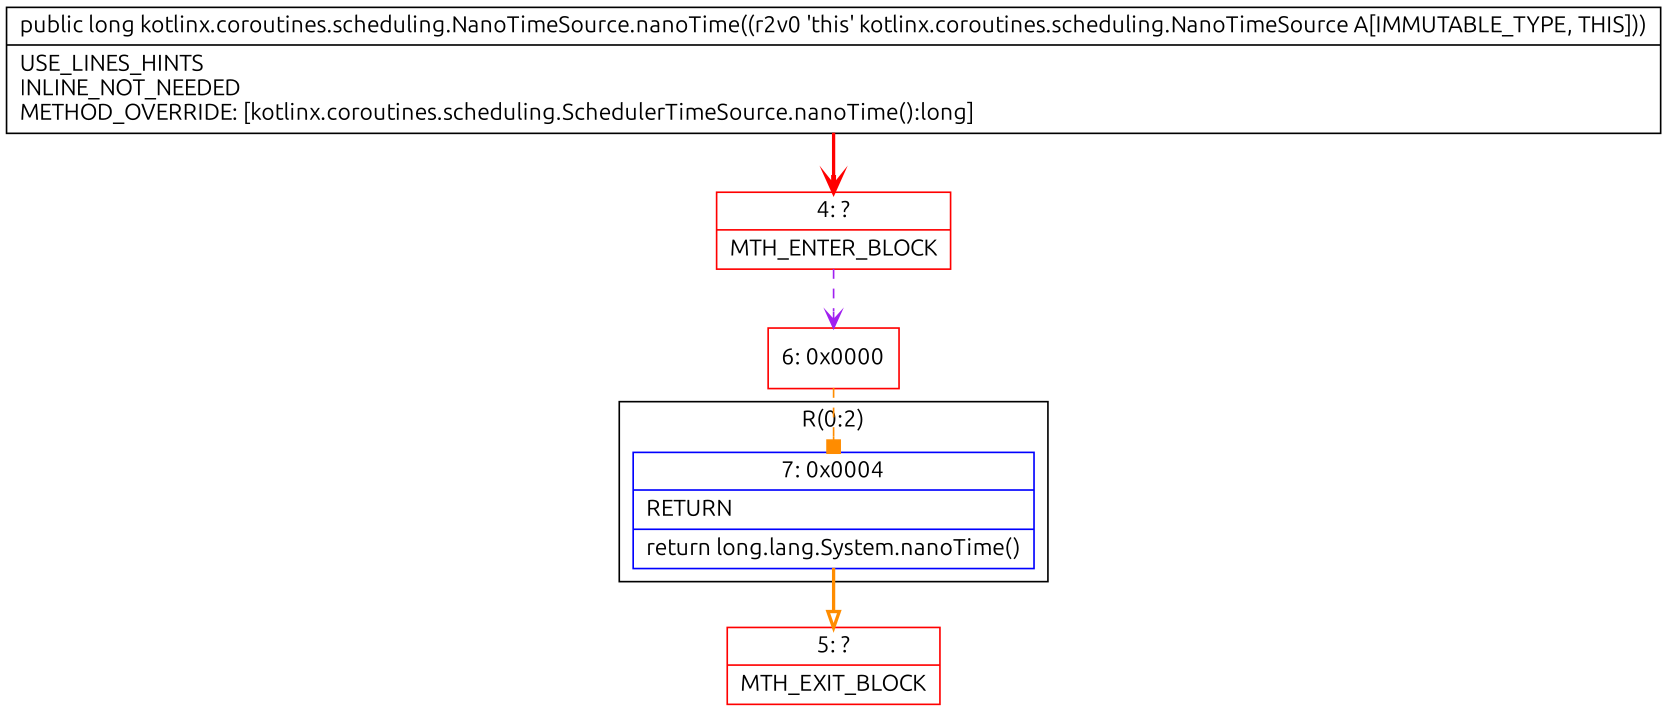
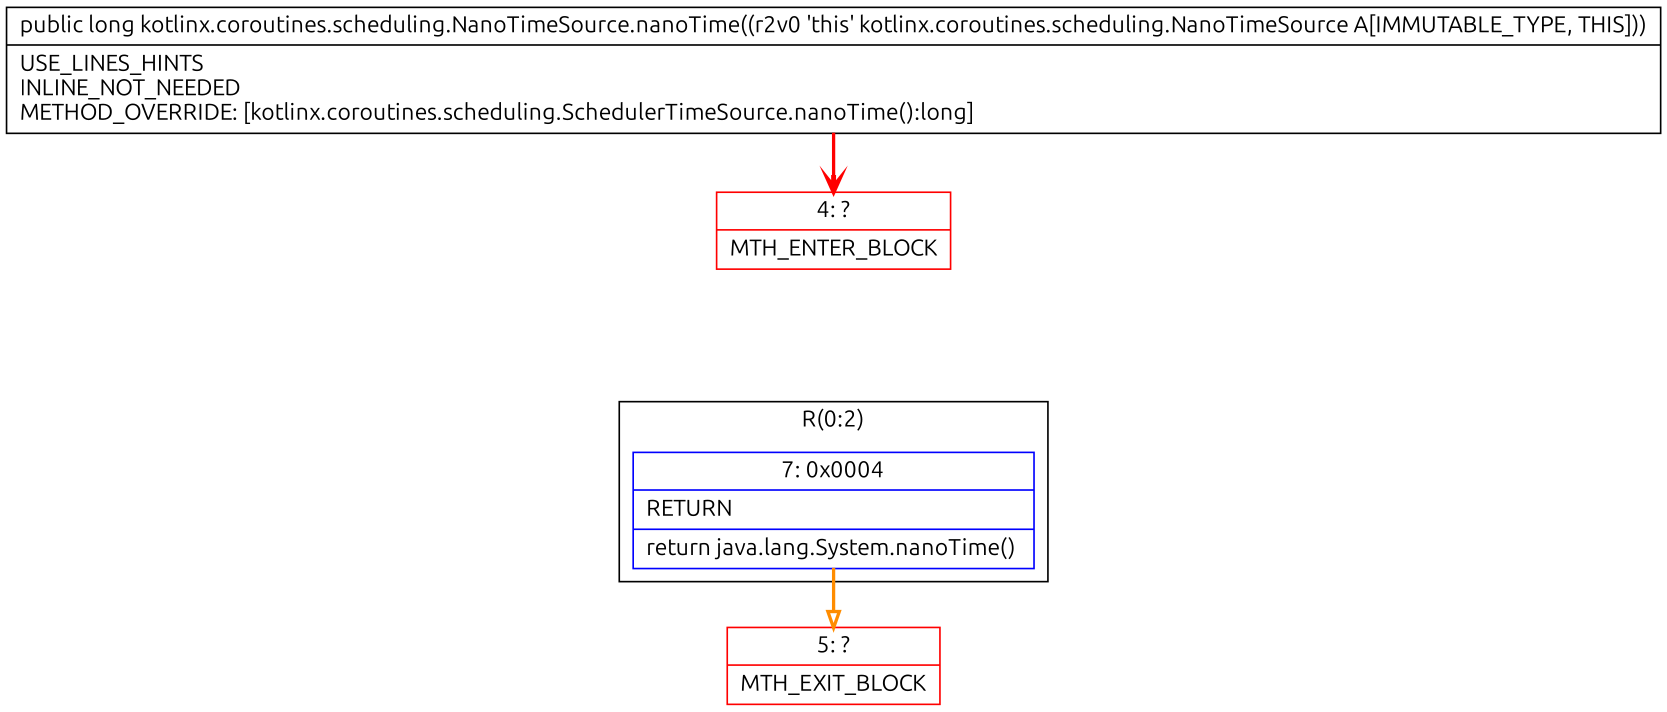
(834, 358) -> none
(834, 548) -> (831, 548)
